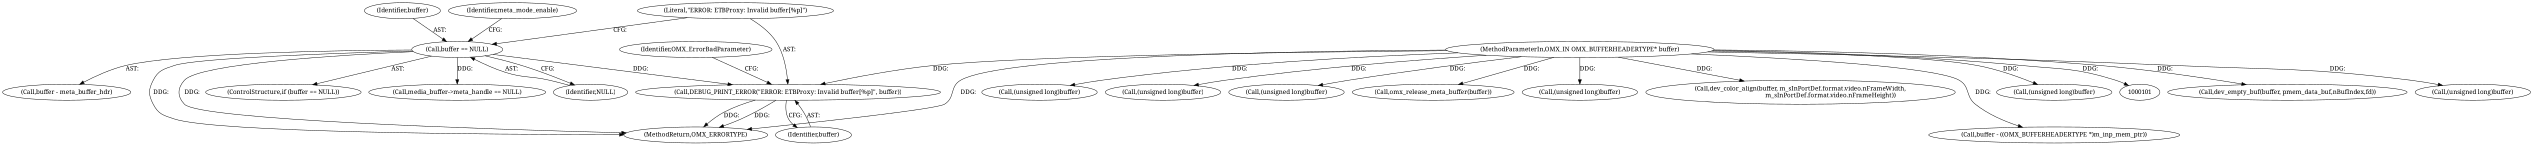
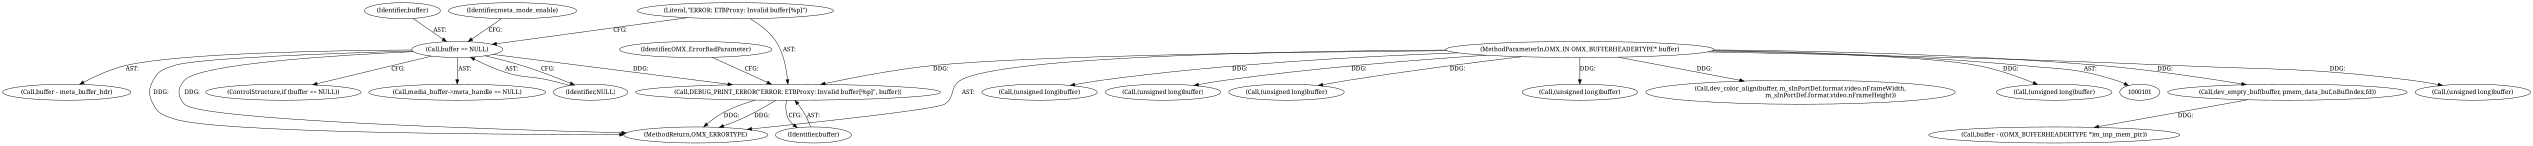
(1865, 65) -> (2173, 113)
(399, 69) -> (399, 69)
(466, 69) -> (466, 69)
(2091, 69) -> (2091, 69)
(969, 92) -> (969, 92)
(1433, 92) -> none
